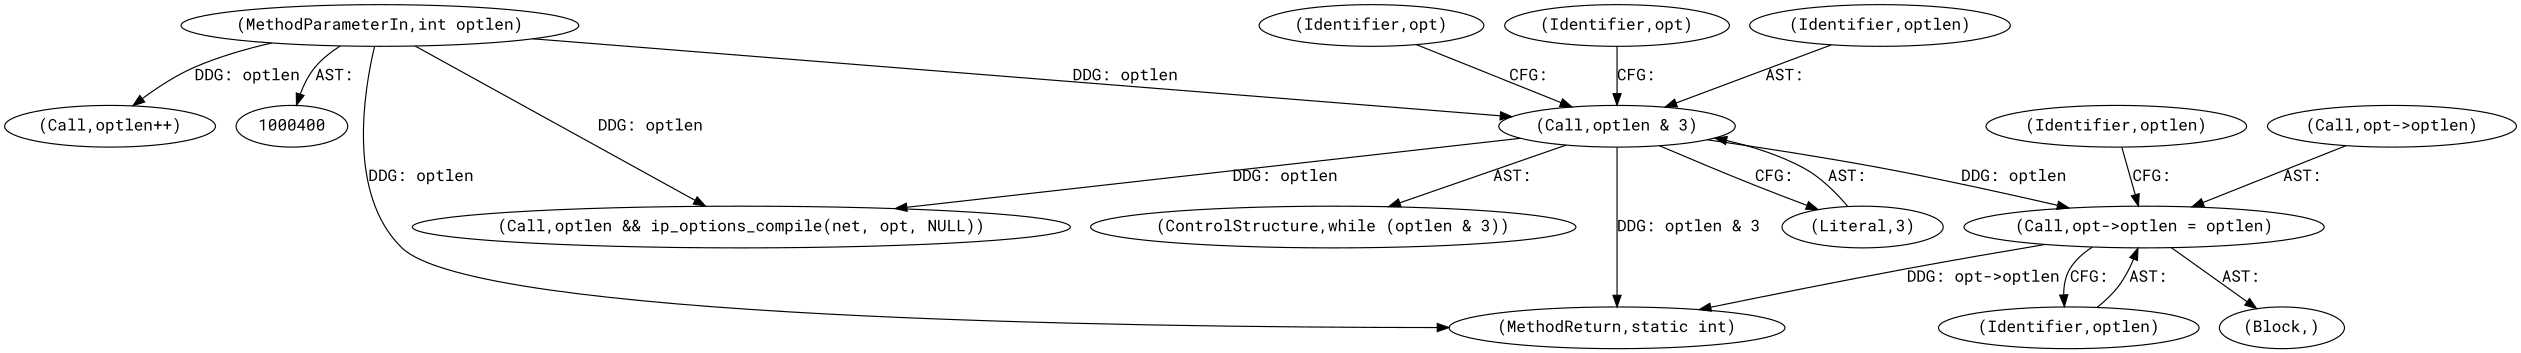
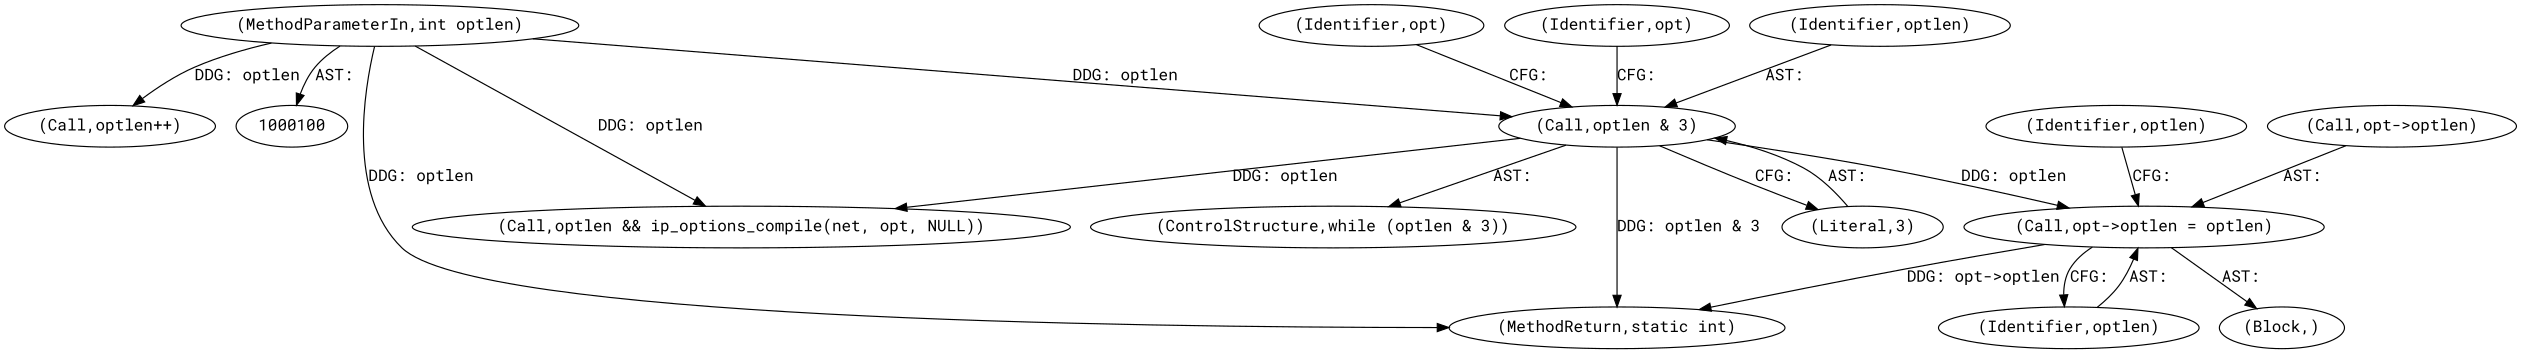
(292, 126) -> (292, 126)
